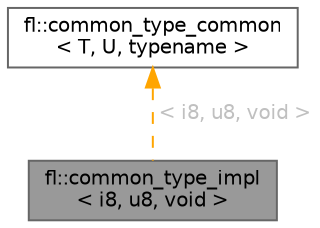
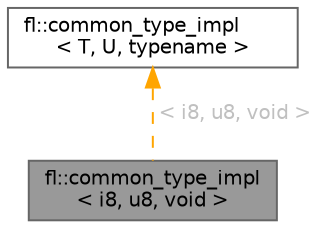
(153, 38) -> (153, 38)
